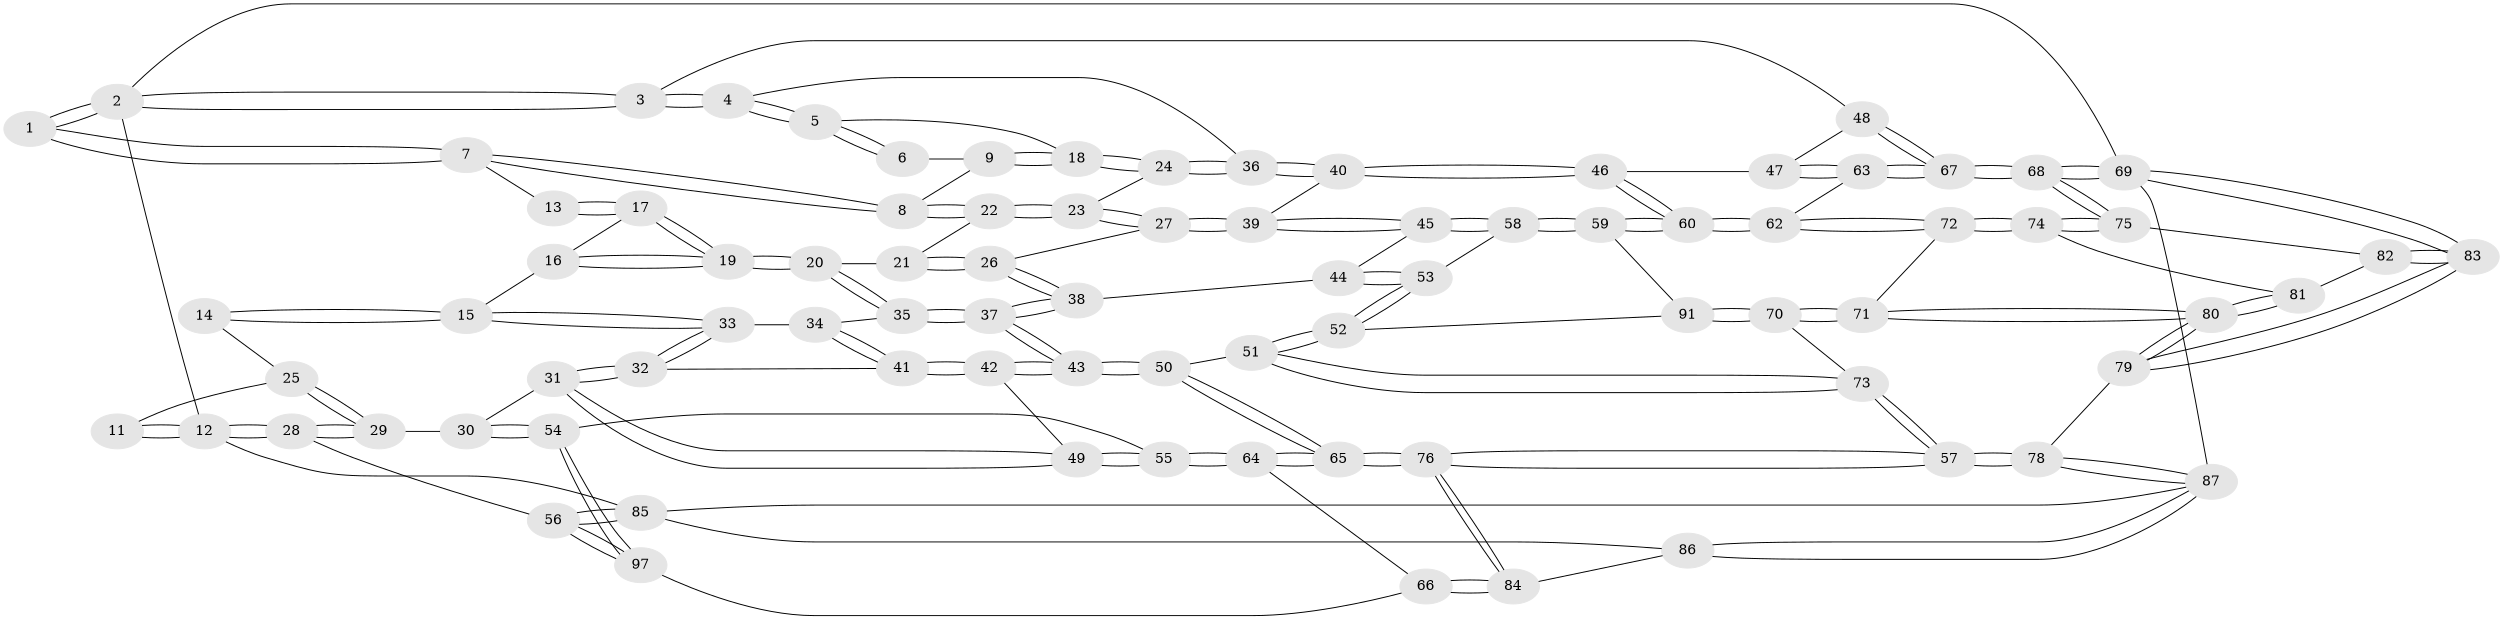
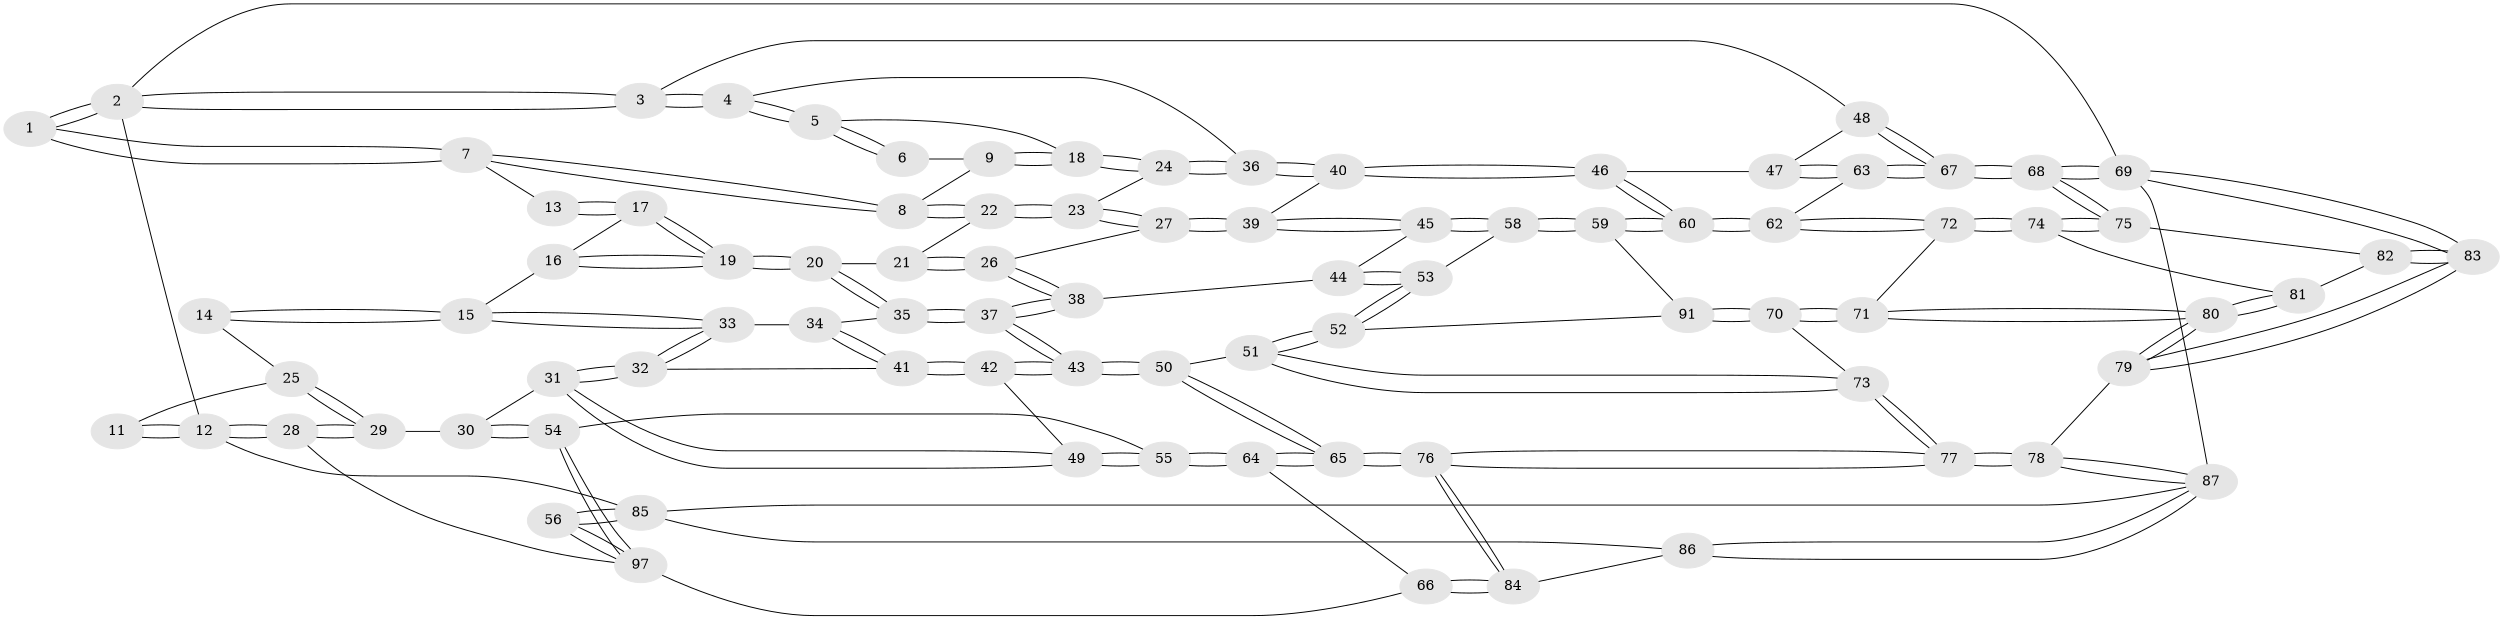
(1950, 460) -> (1950, 460)
(426, 483) -> (452, 526)
